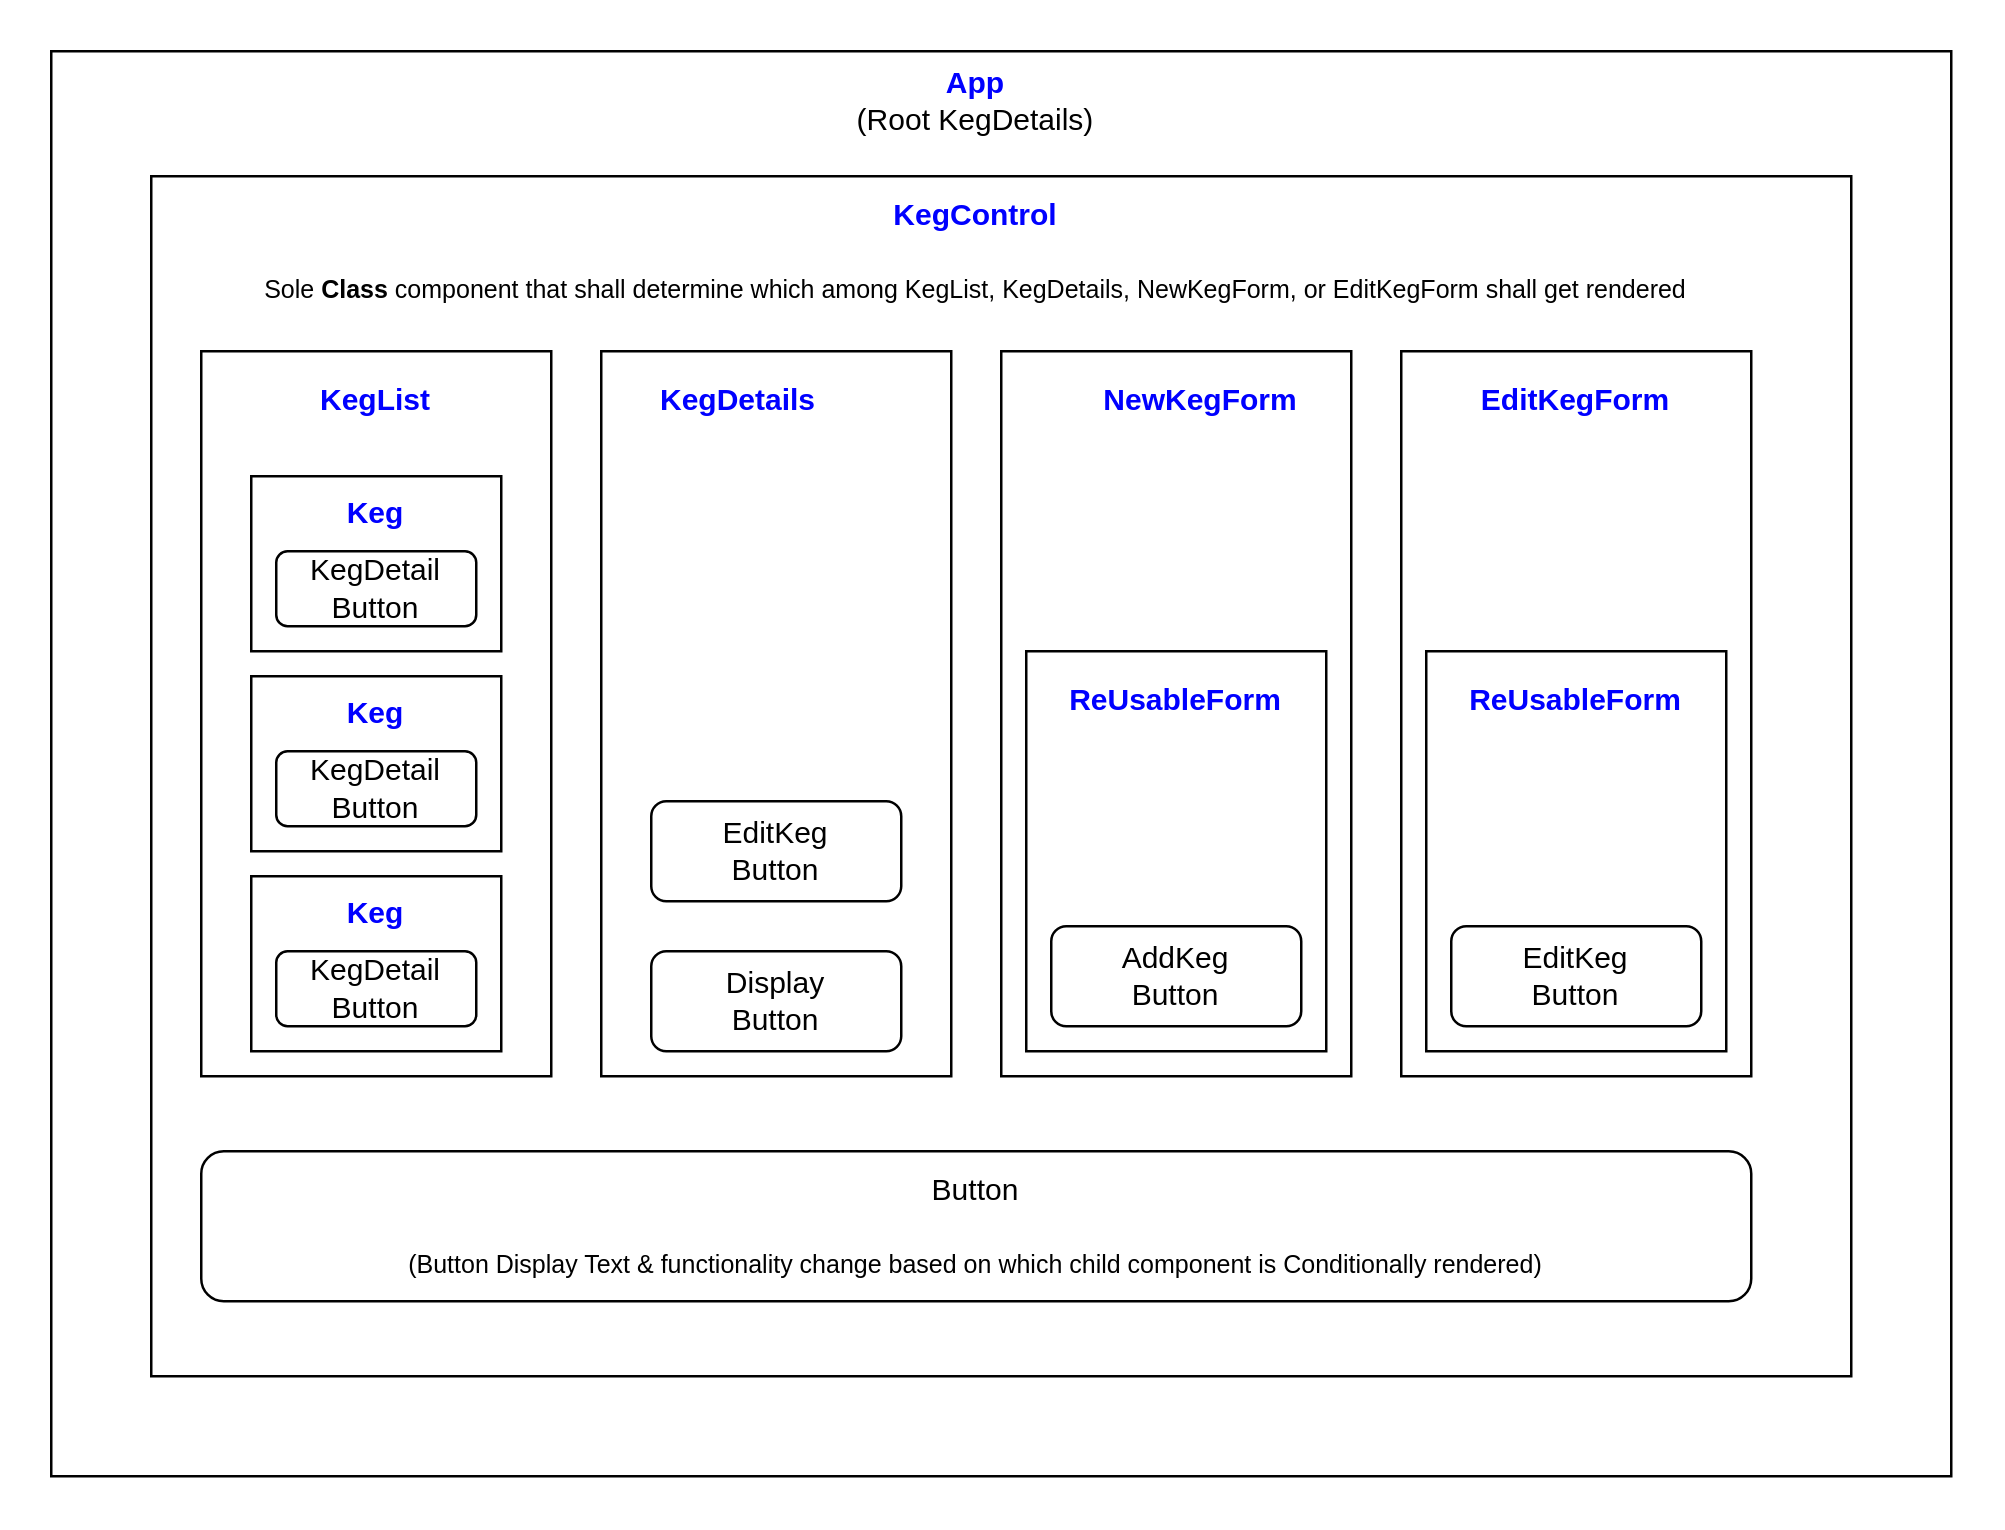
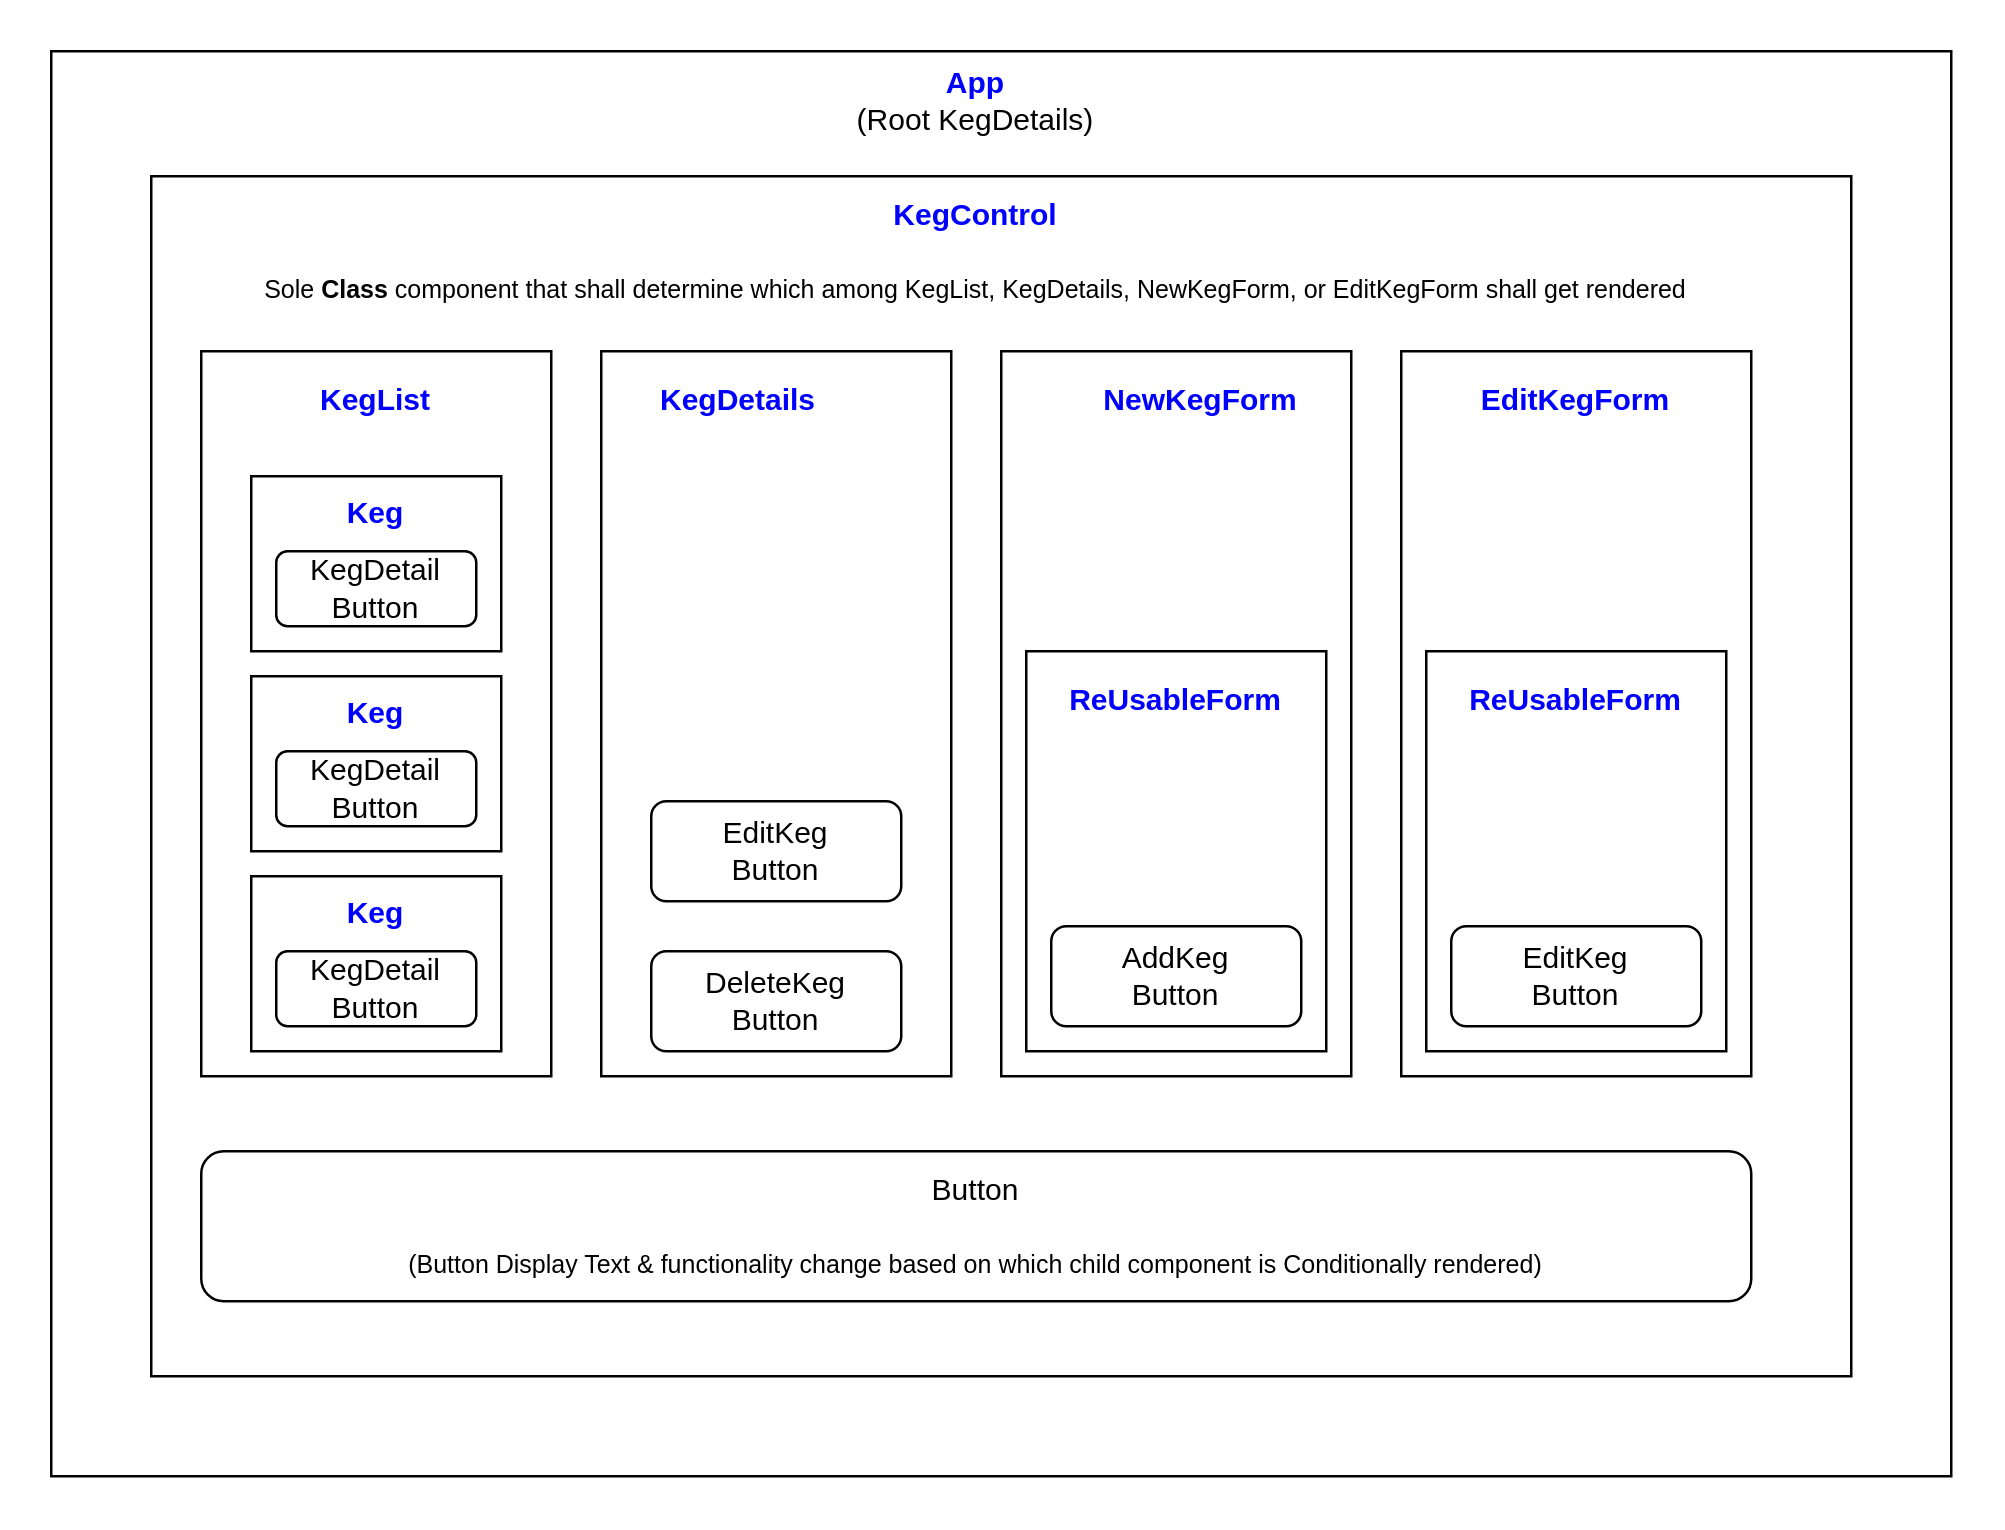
(776, 1001) -> (776, 1001)
